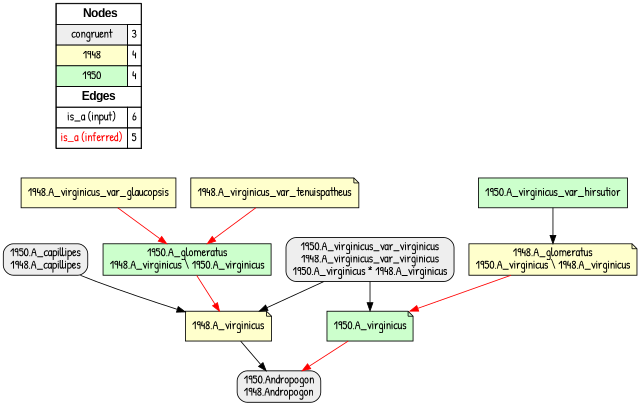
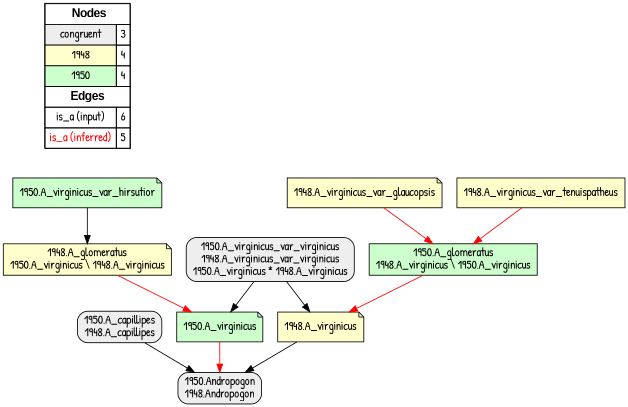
(99, 193) -> (365, 193)
(275, 193) -> (541, 193)
(553, 193) -> (87, 193)
(128, 293) -> (166, 355)
